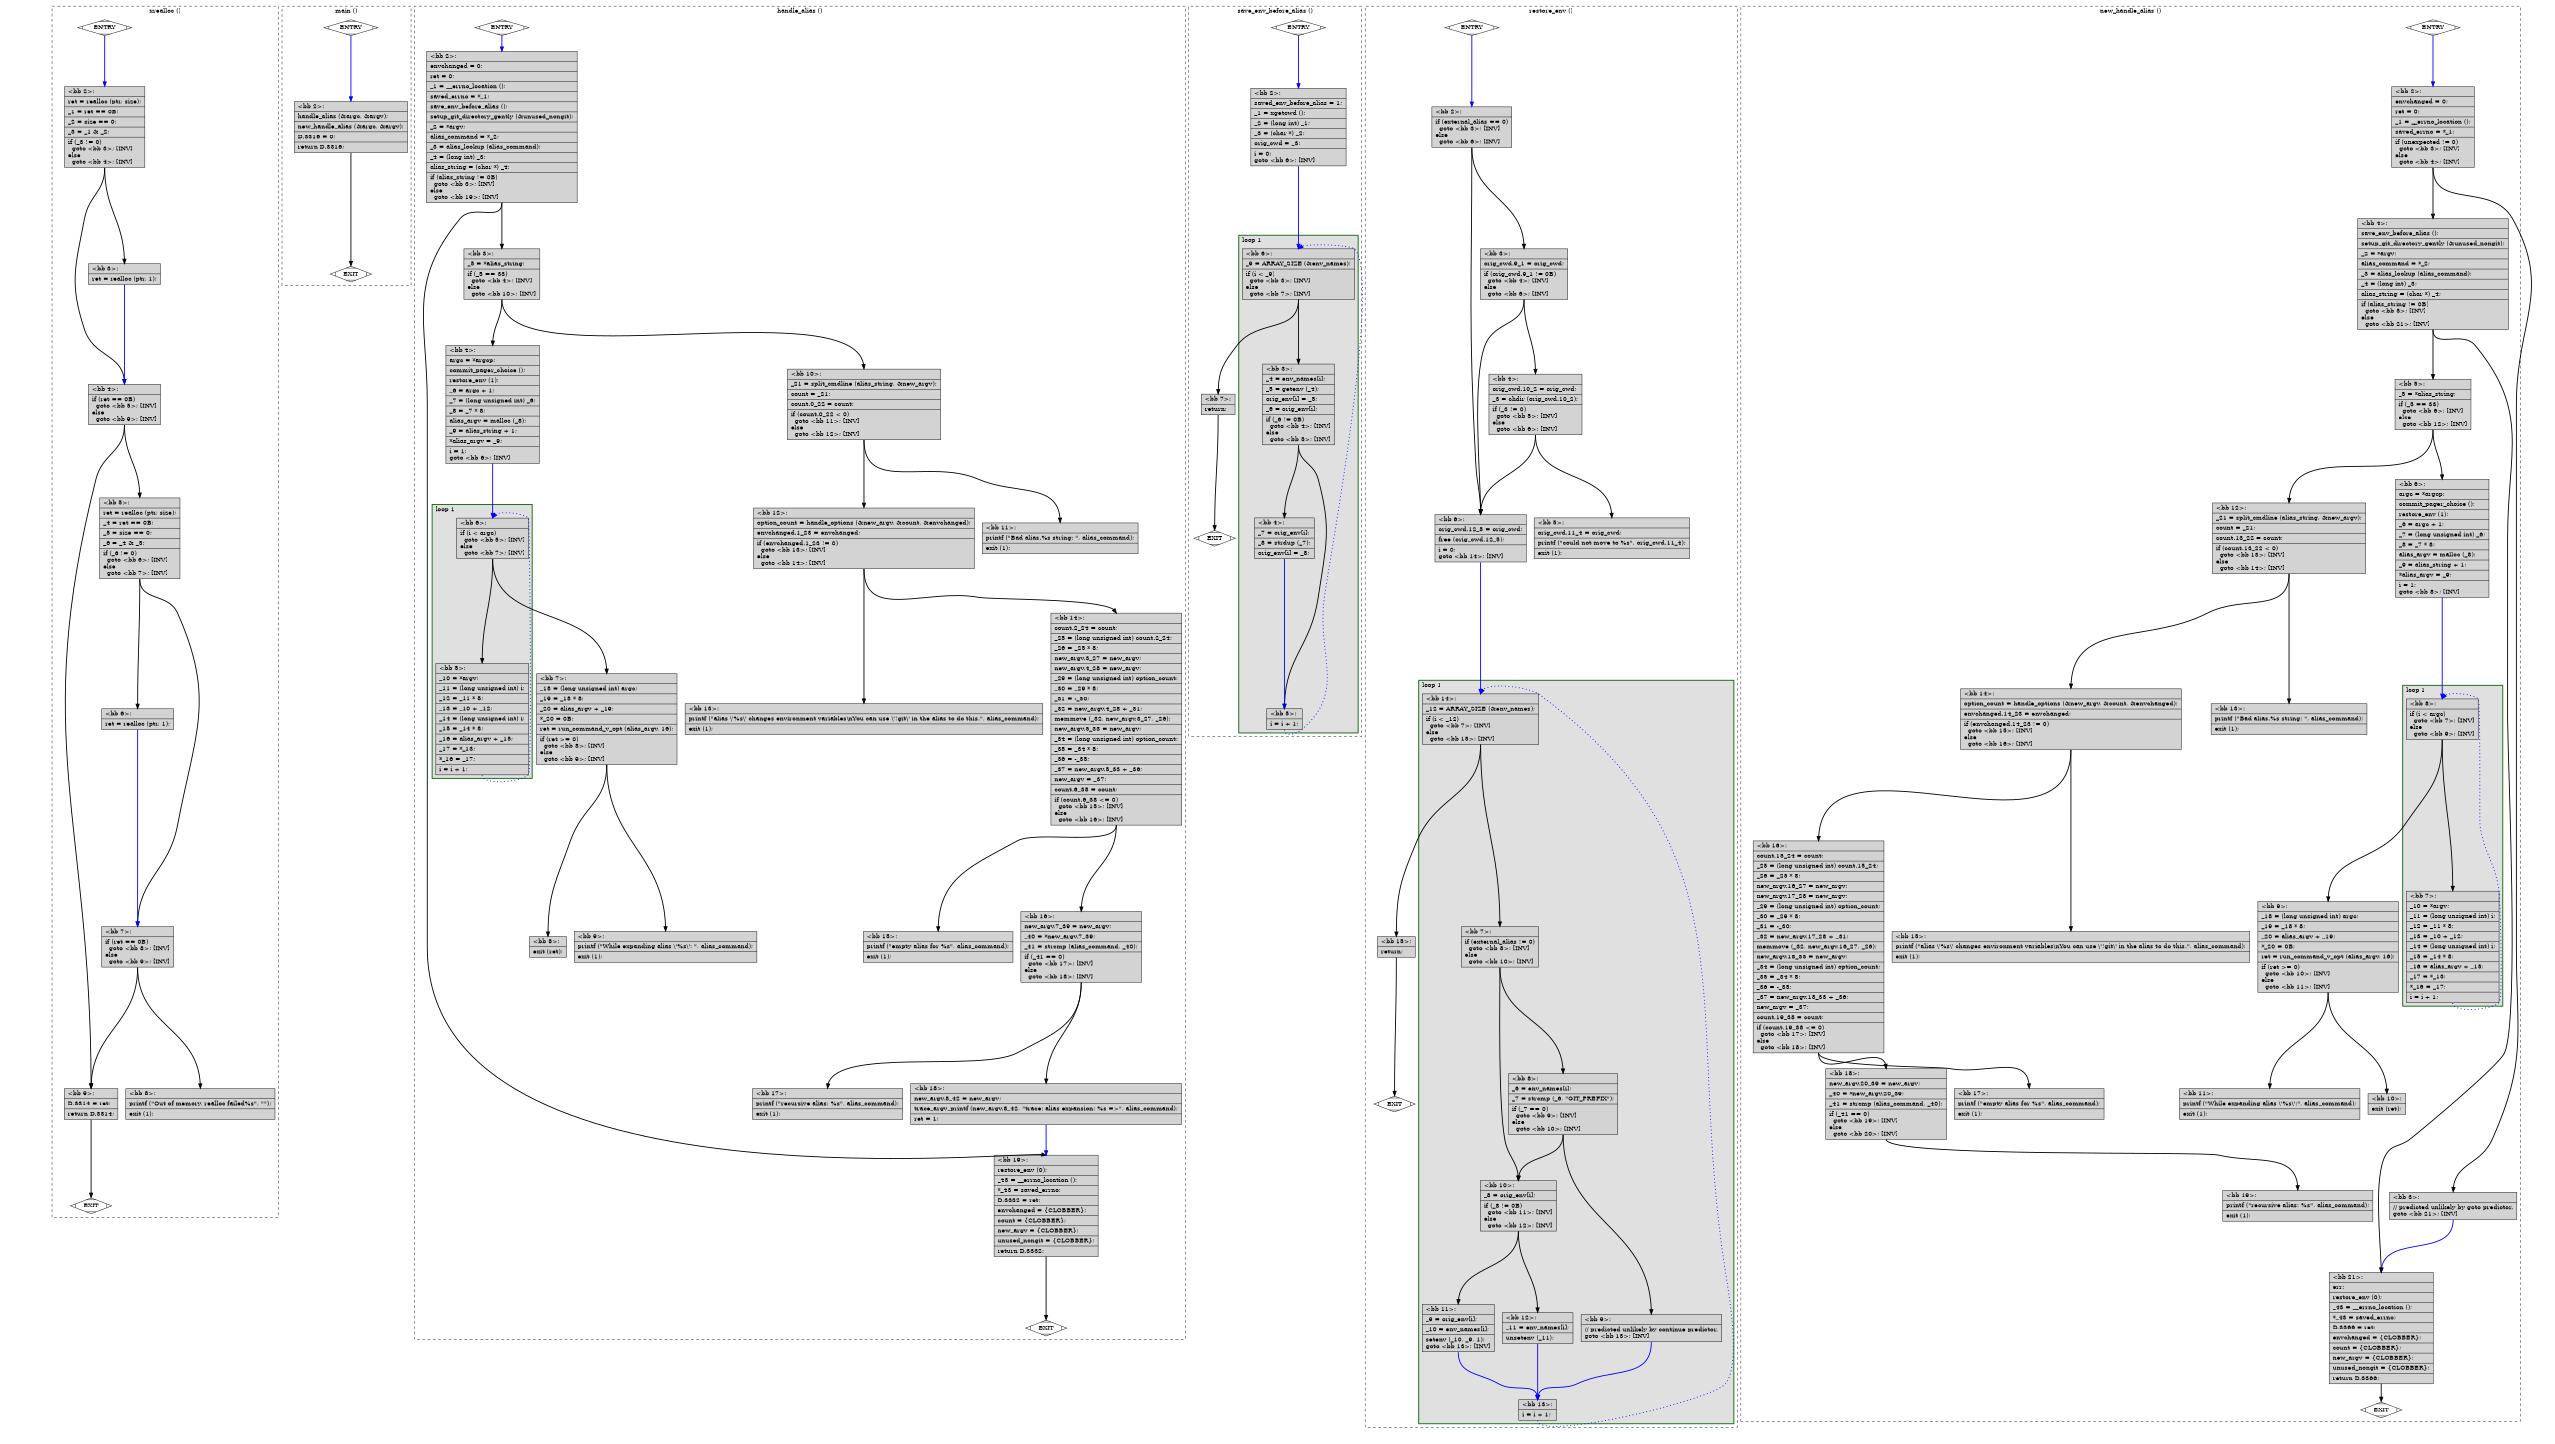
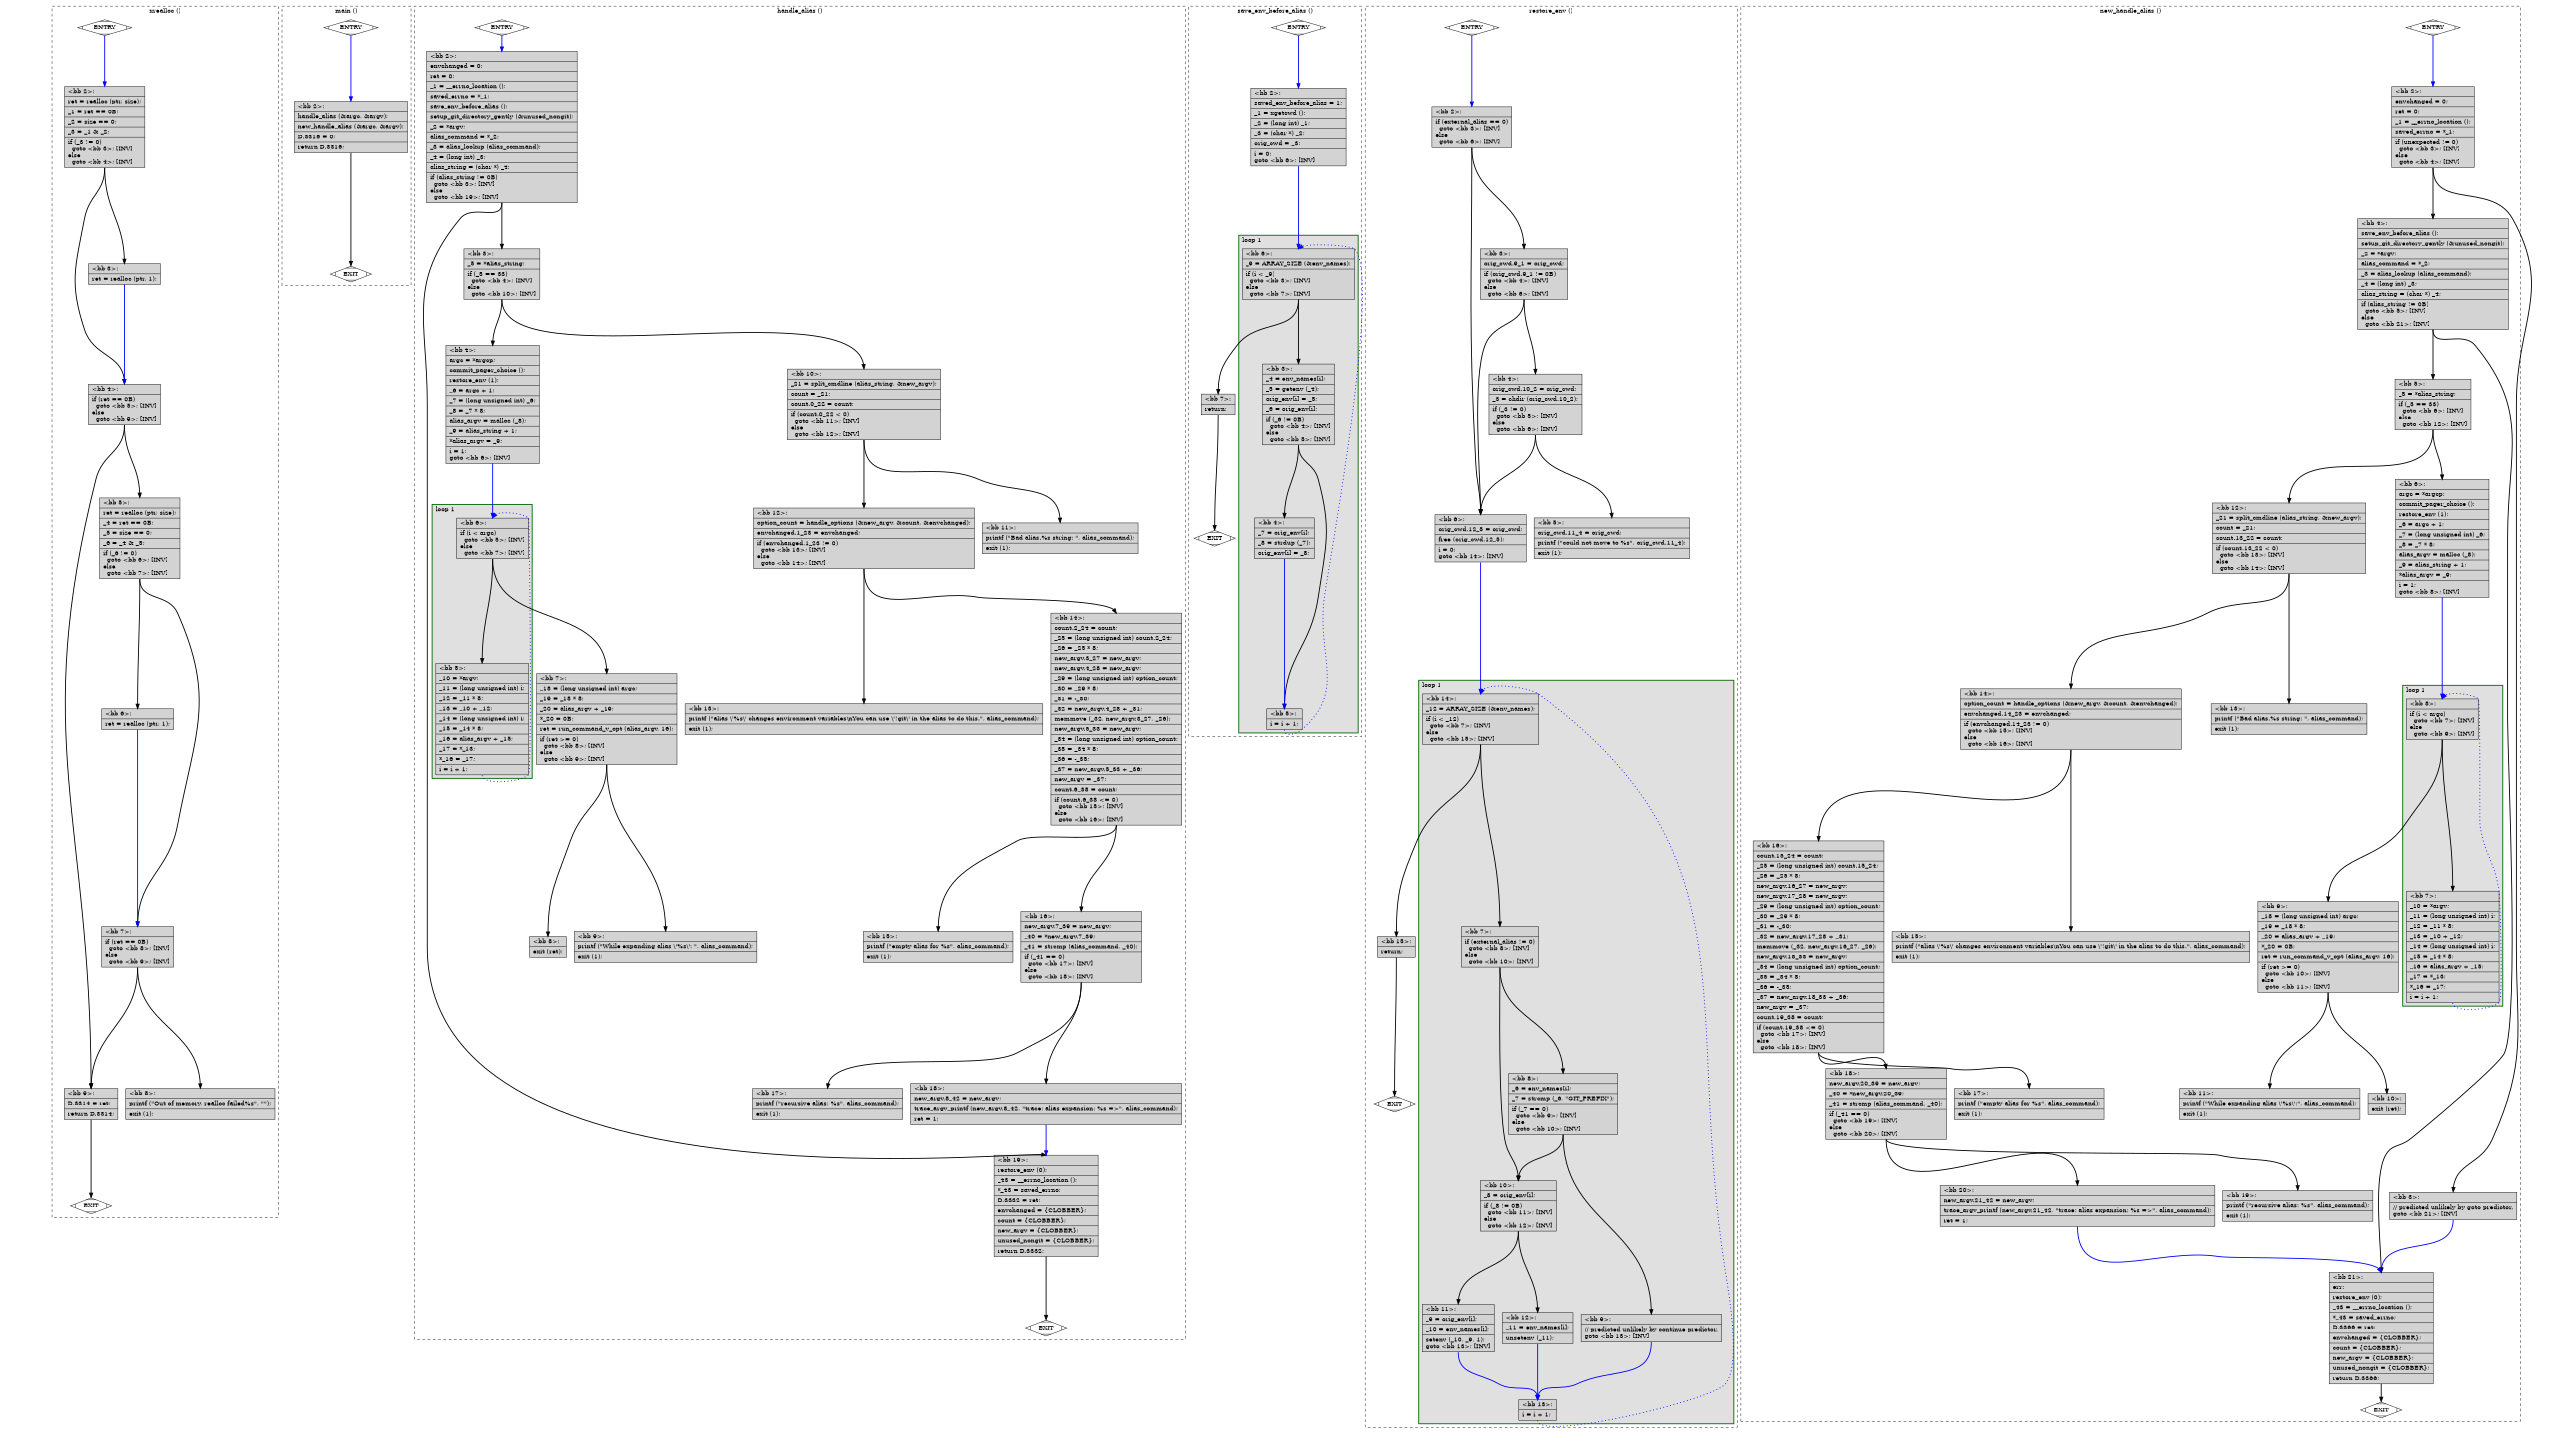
none -> (2077, 1206)
